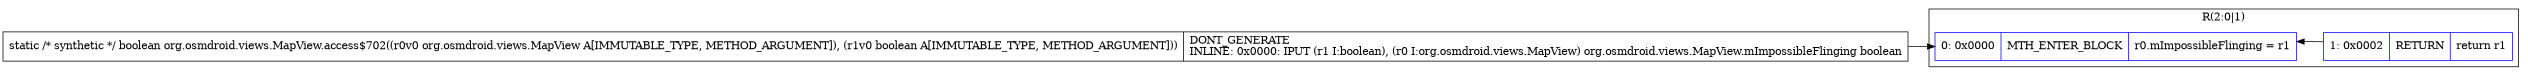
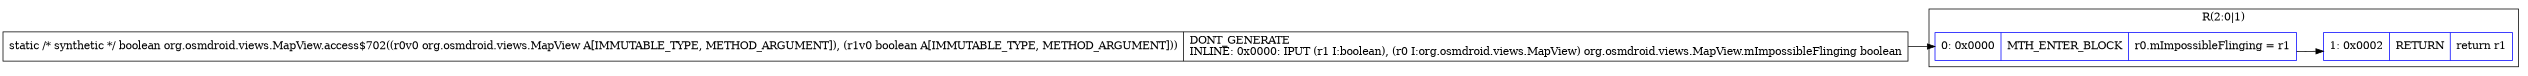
(2314, 42) -> (2306, 51)
